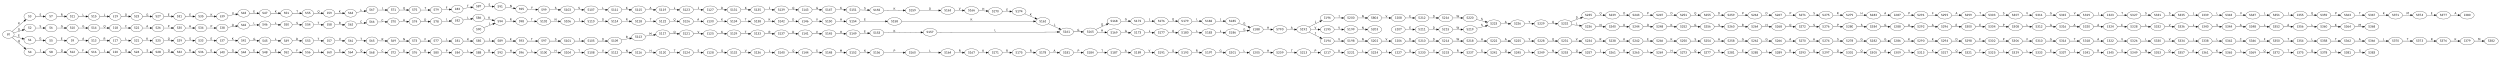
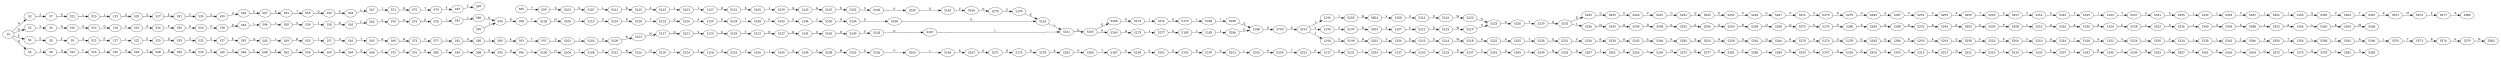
(500, 7) -> none
none -> (1385, 30)
